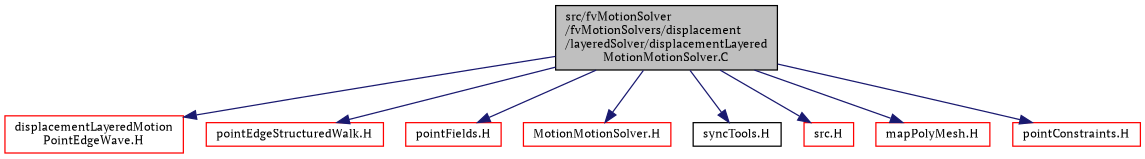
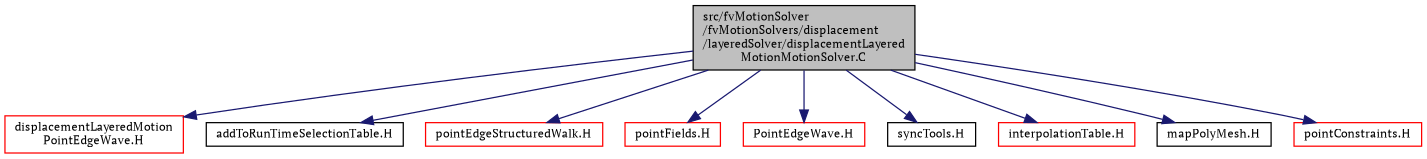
none -> (305, 134)
(597, 134) -> (804, 134)
(829, 134) -> (1067, 134)
(933, 134) -> (1214, 134)
